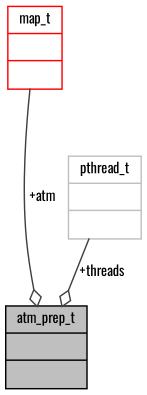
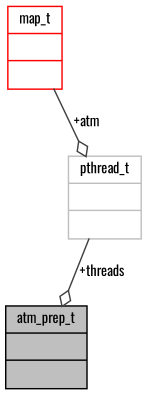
(24, 189) -> (66, 115)
